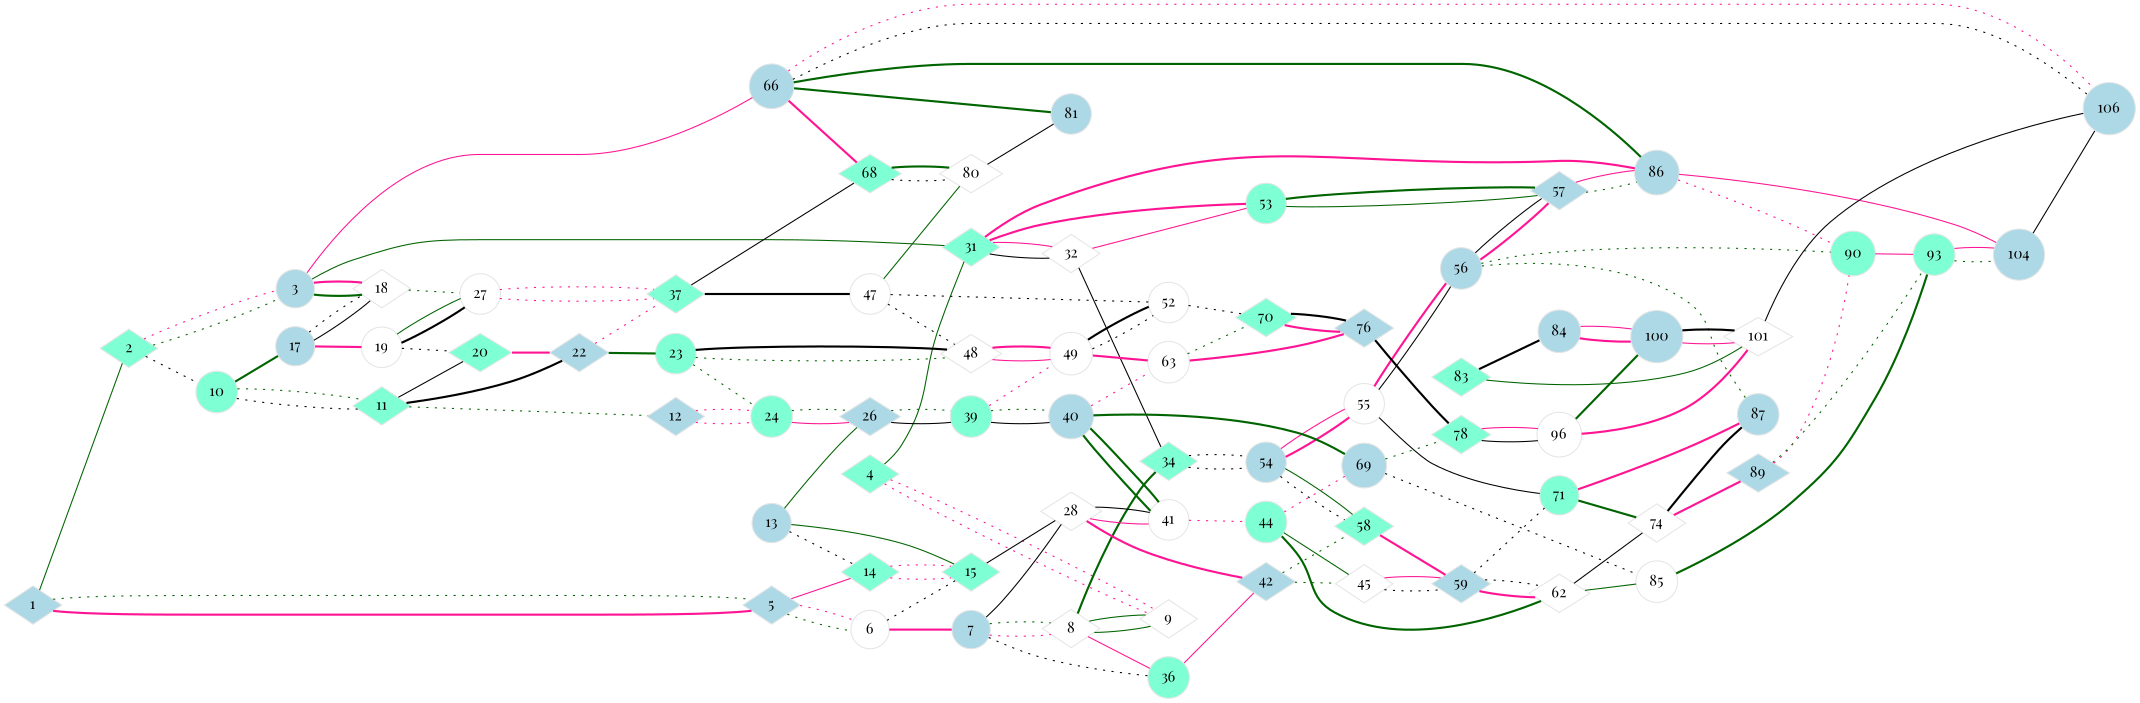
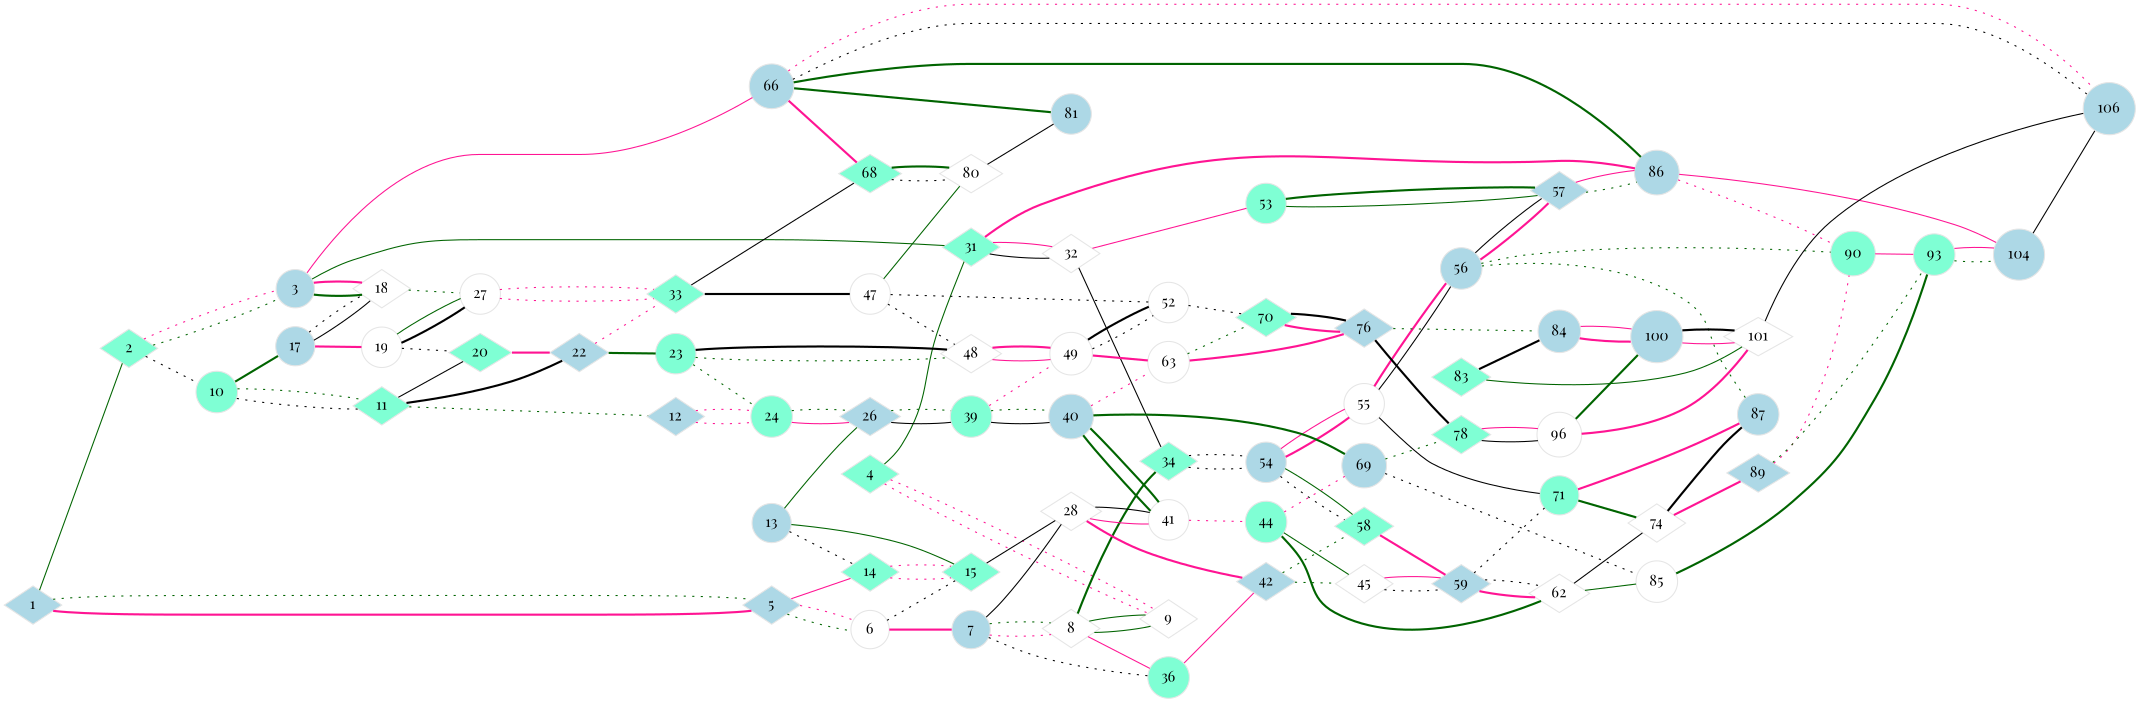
(1116, 213) -> none
(676, 294) -> (676, 294)
none -> (1466, 330)
